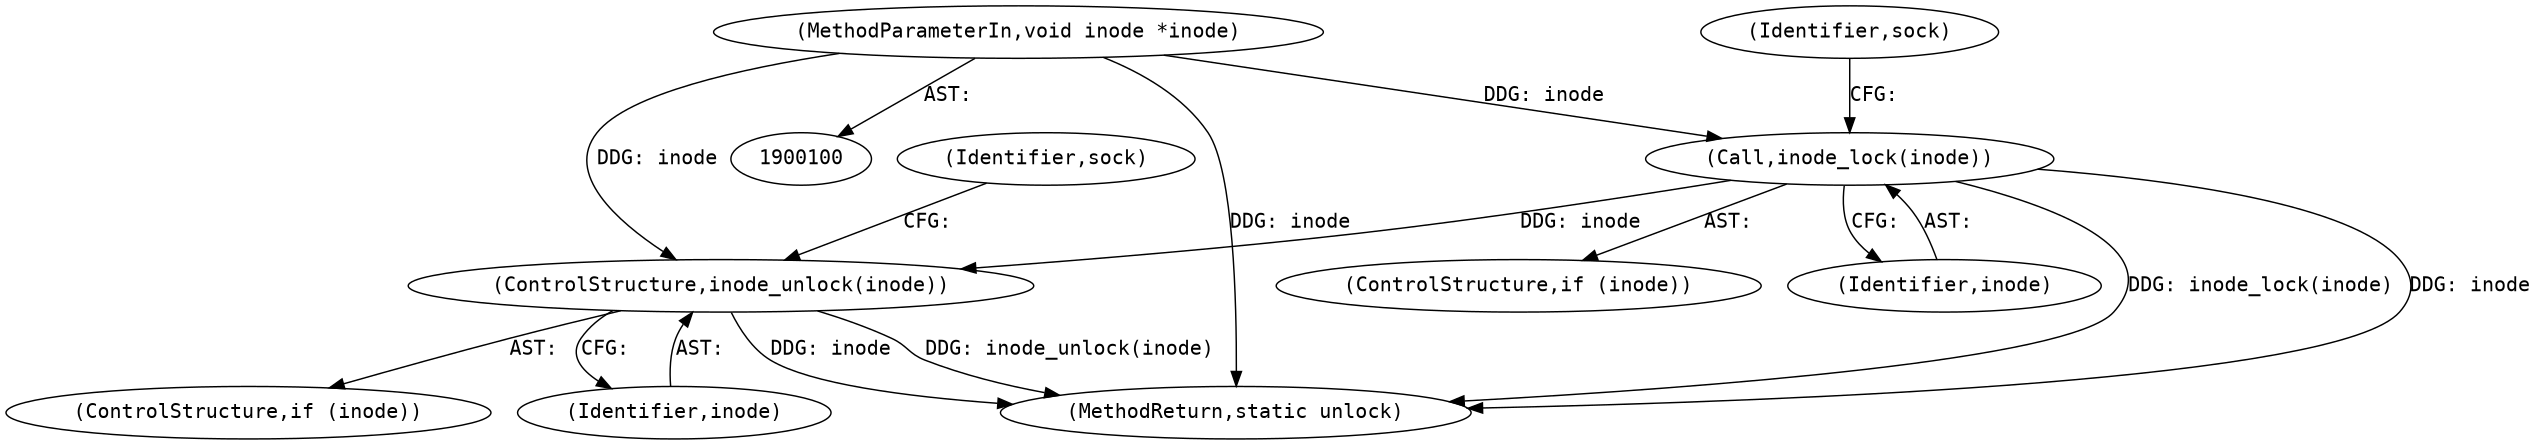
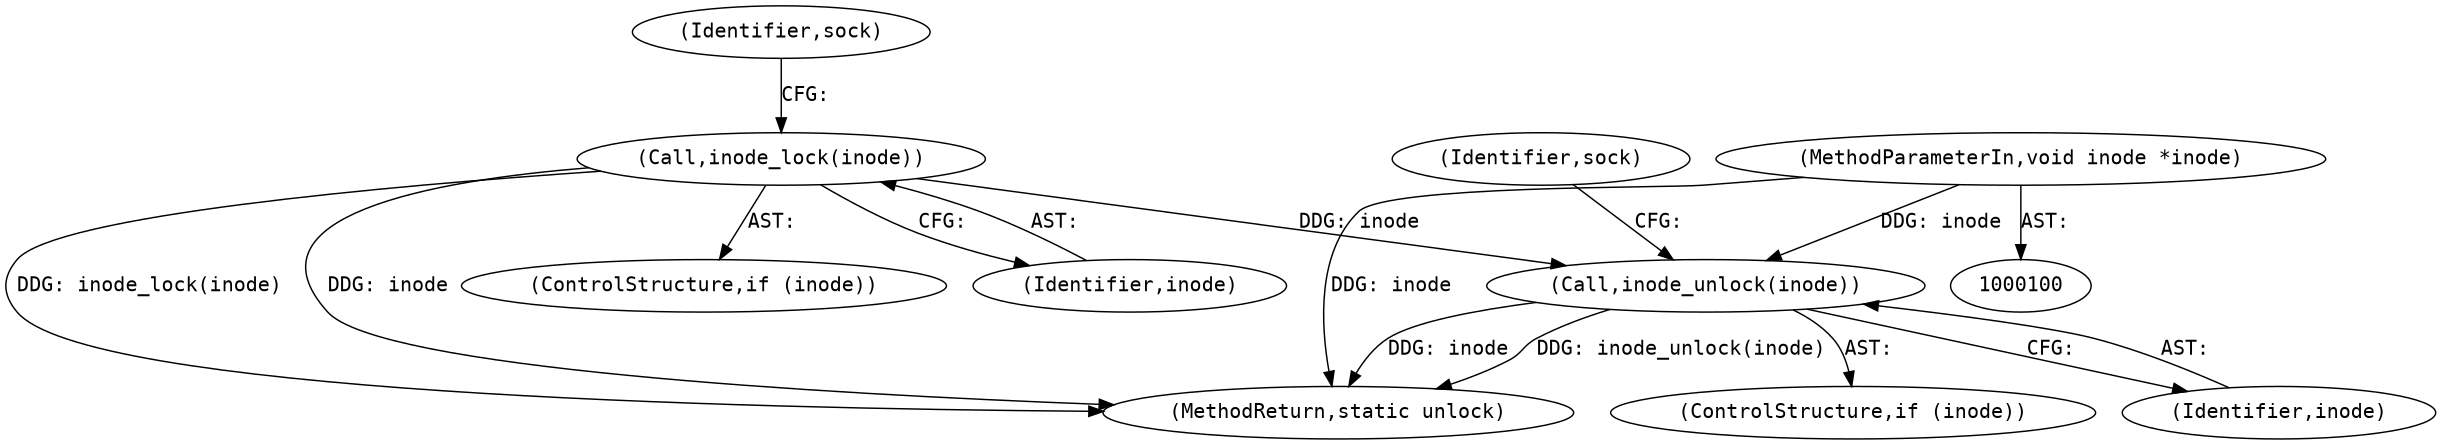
(1435, 96) -> none
(801, 159) -> (2021, 286)
(721, 286) -> (1706, 286)
